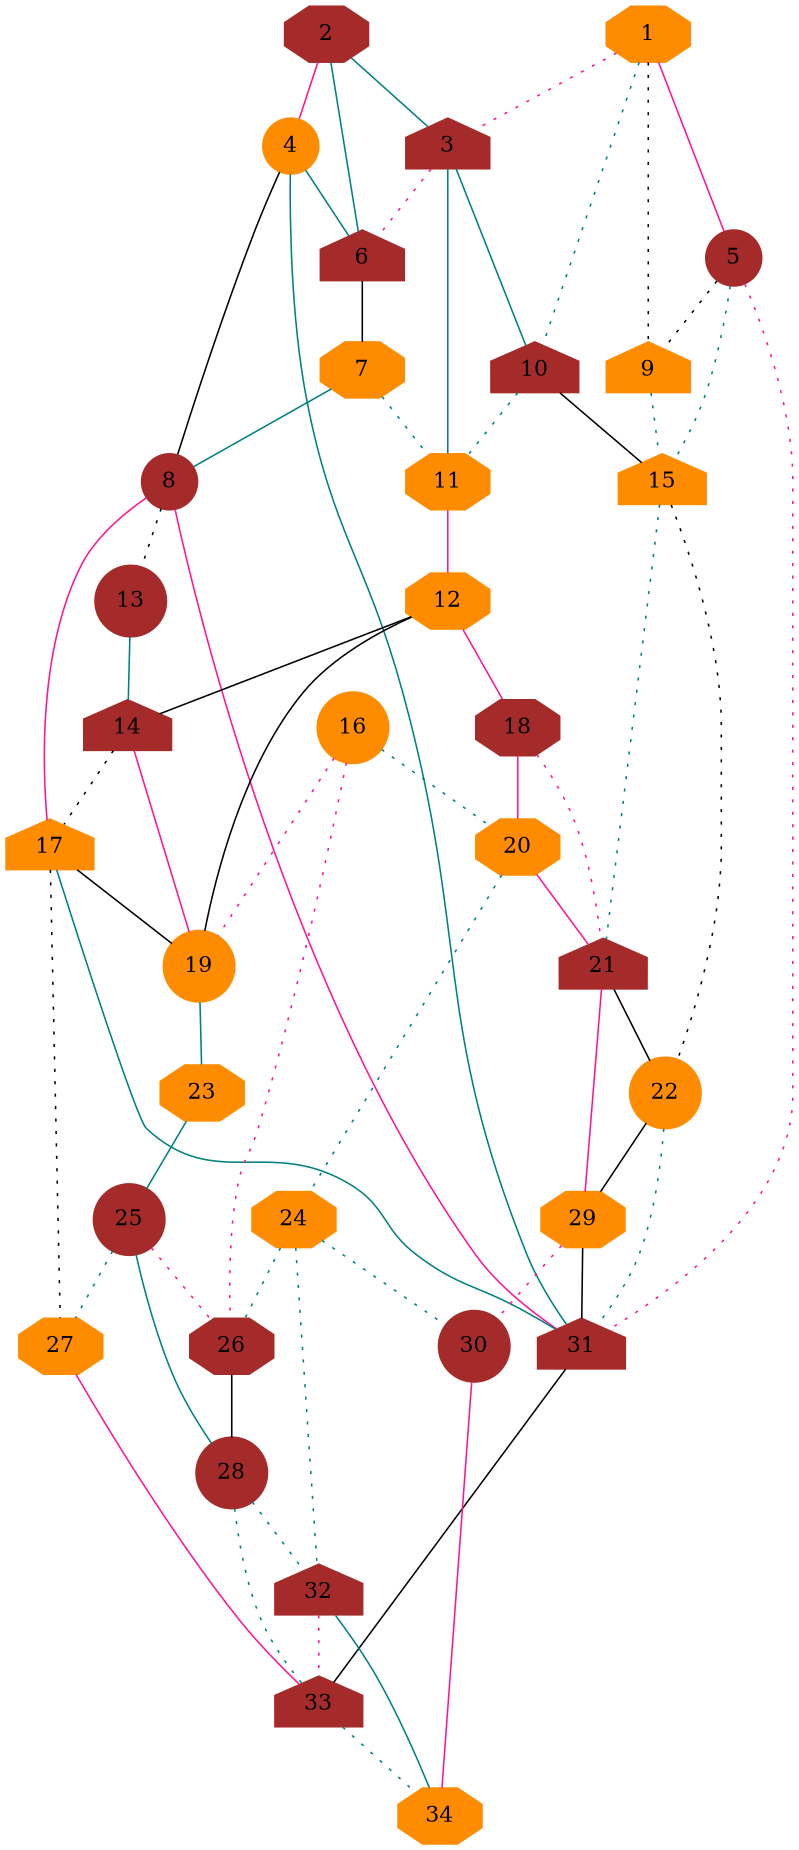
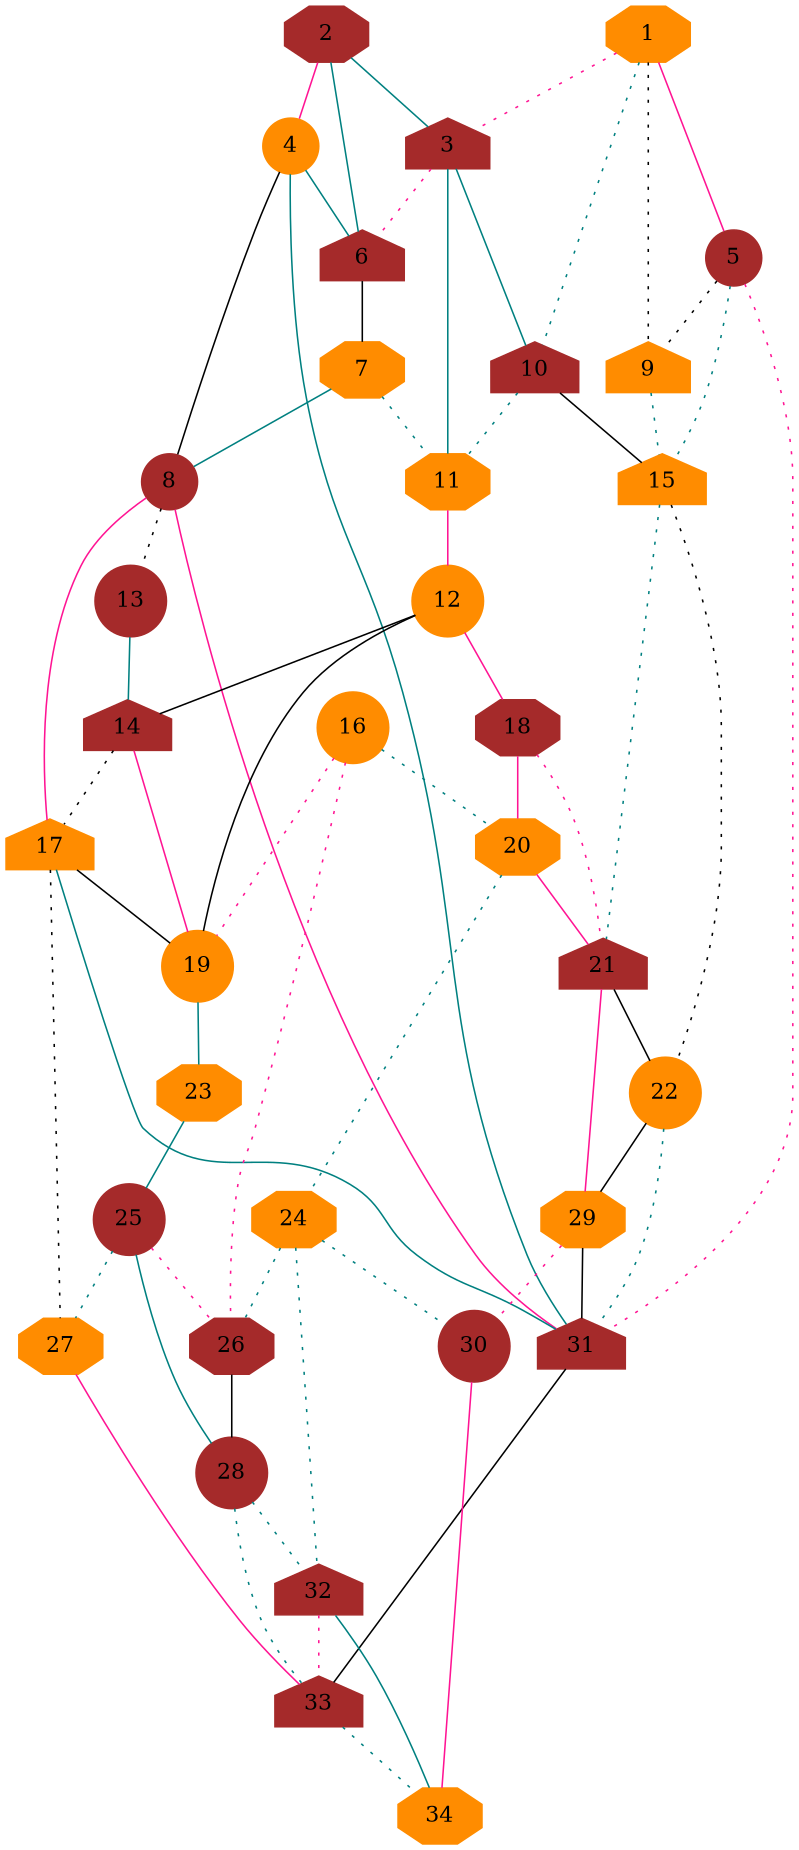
(448, 601) -> (448, 601)
